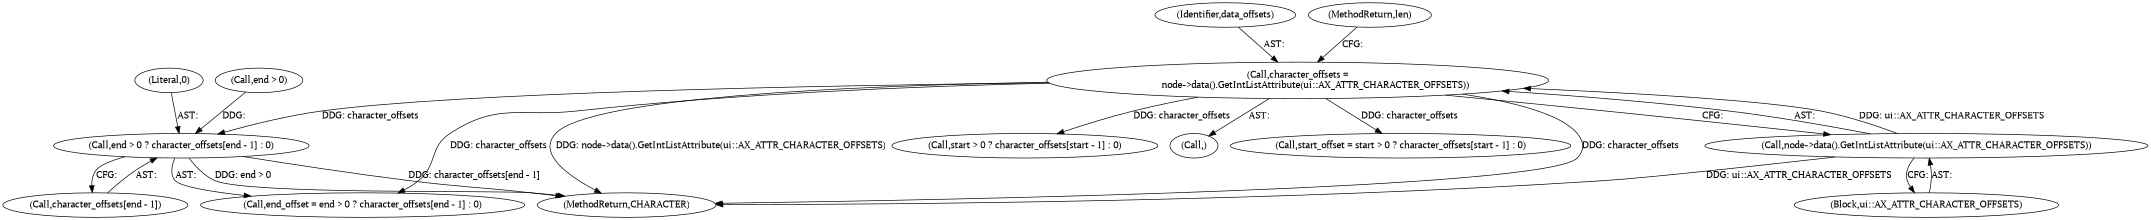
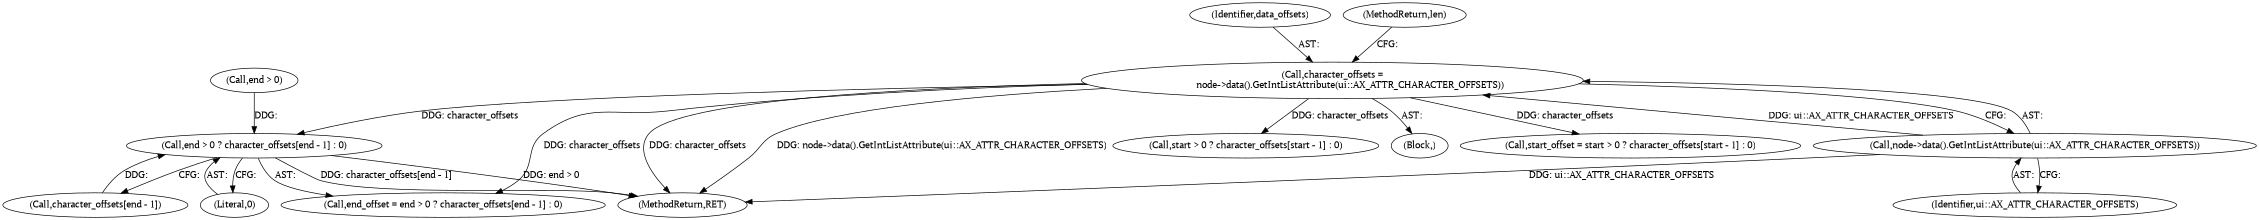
(1194, 146) -> (1420, 146)
none -> (235, 171)
(148, 175) -> (138, 175)
(627, 205) -> (683, 205)
(1926, 205) -> (2035, 205)
